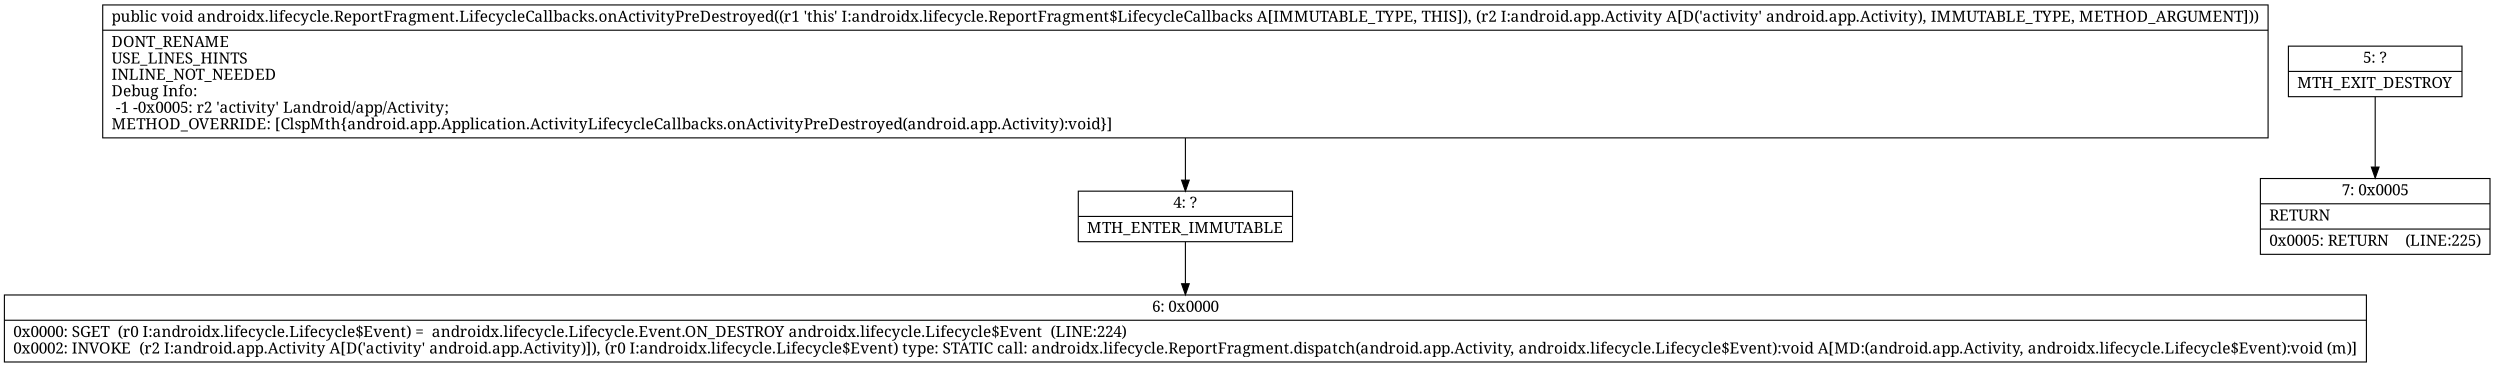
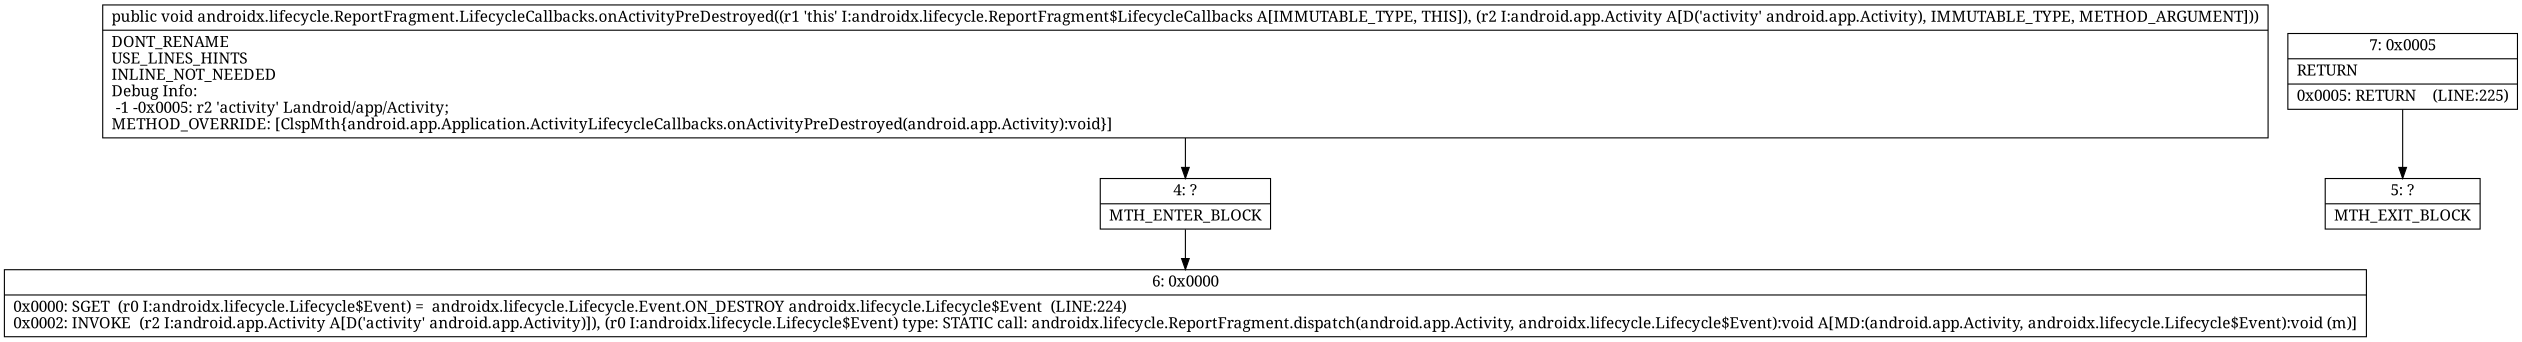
(2375, 83) -> (2403, 216)
(2375, 132) -> (2403, 138)
(1185, 229) -> (1185, 216)
